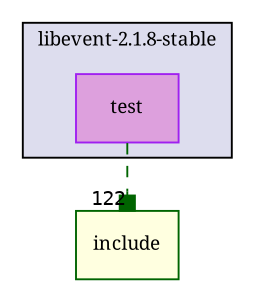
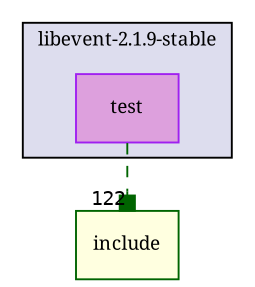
(127, 41) -> (127, 41)
